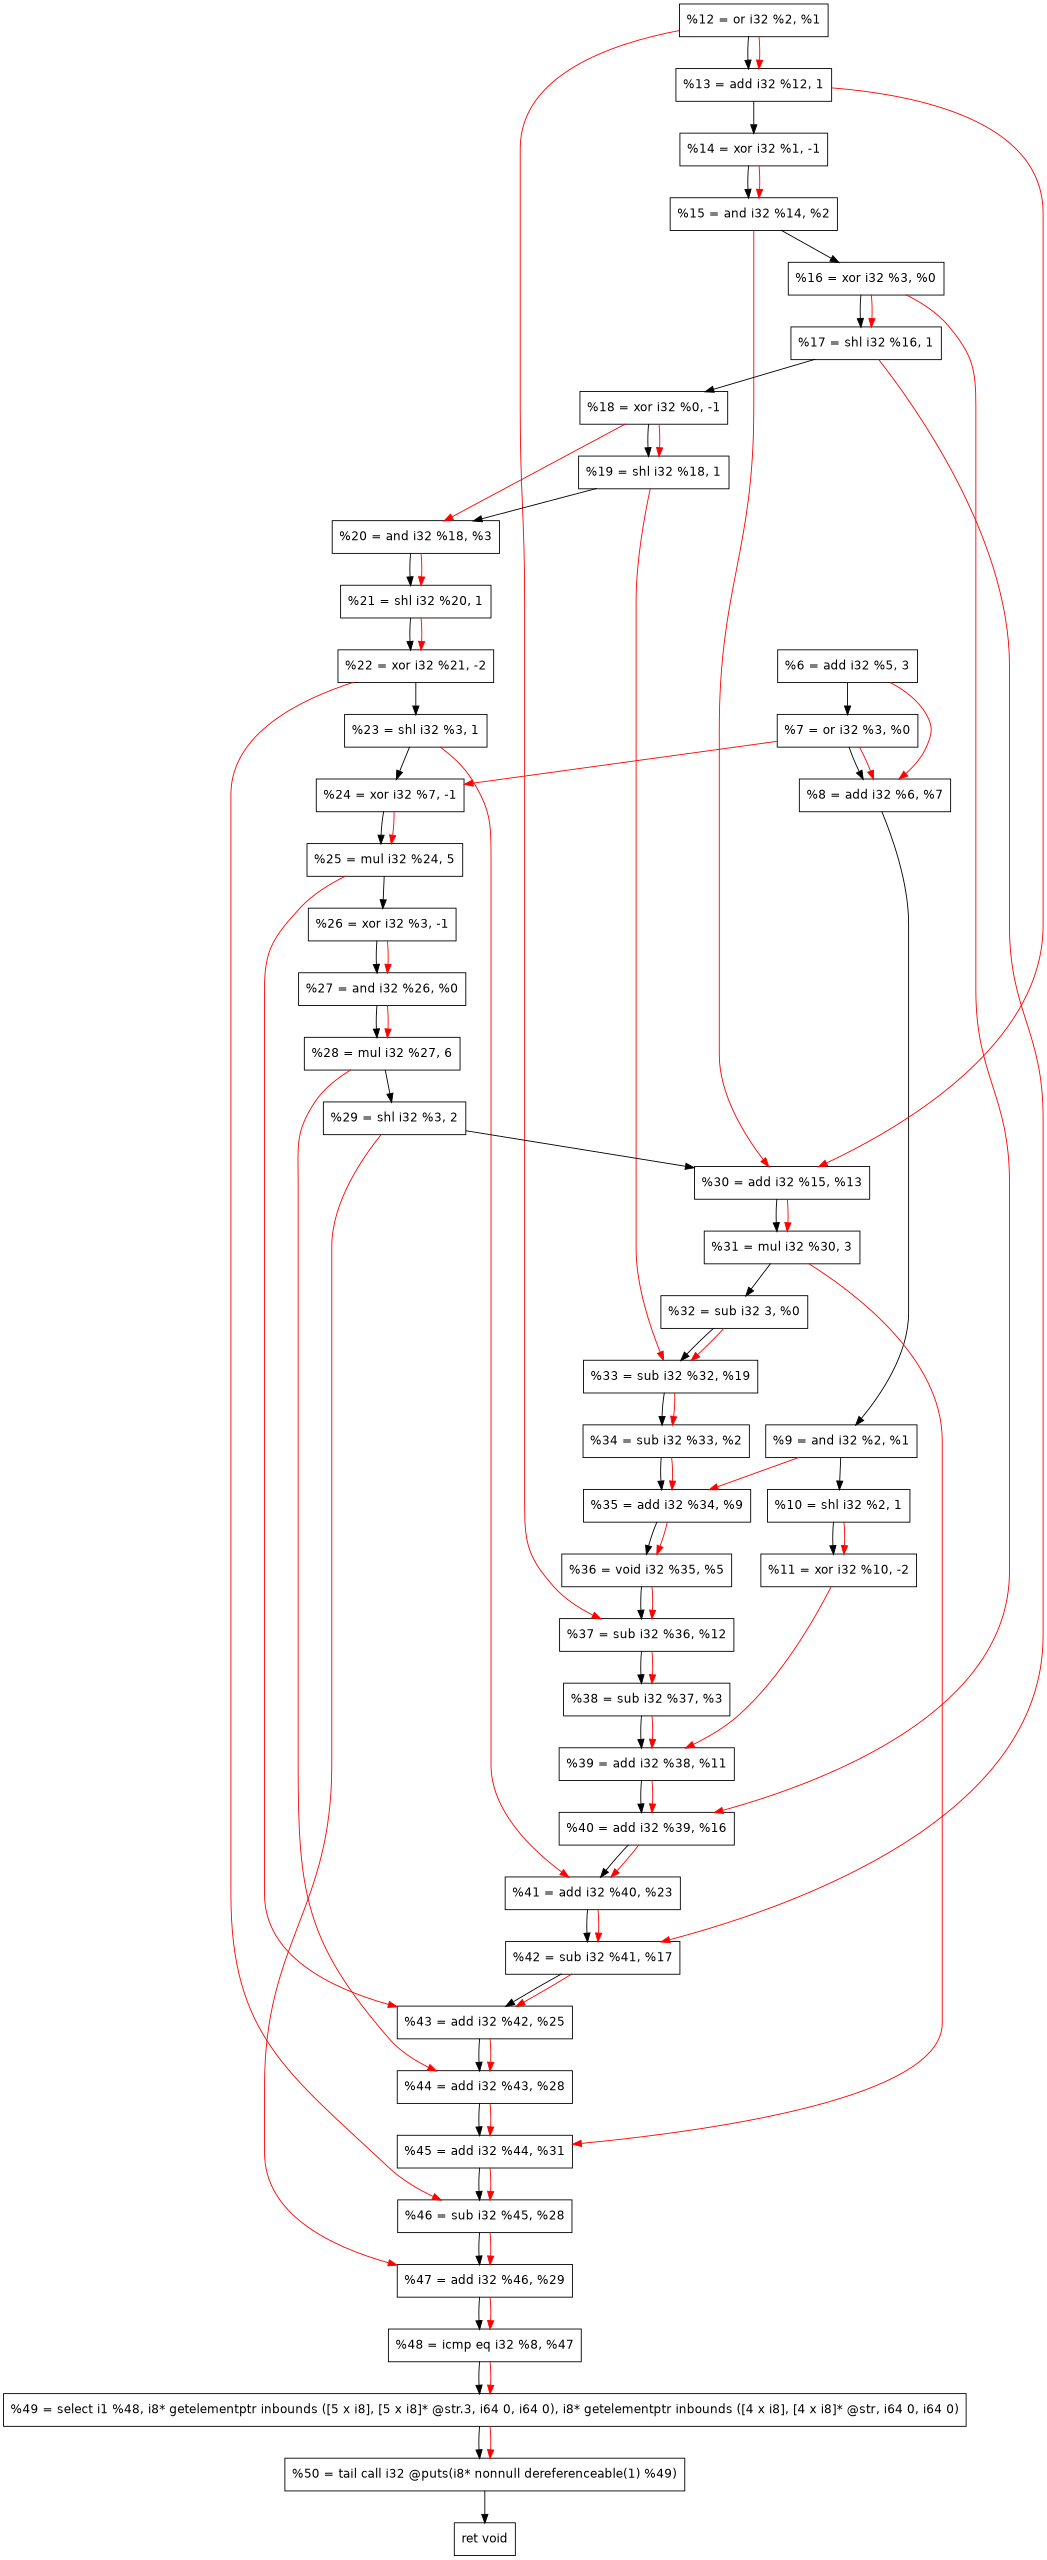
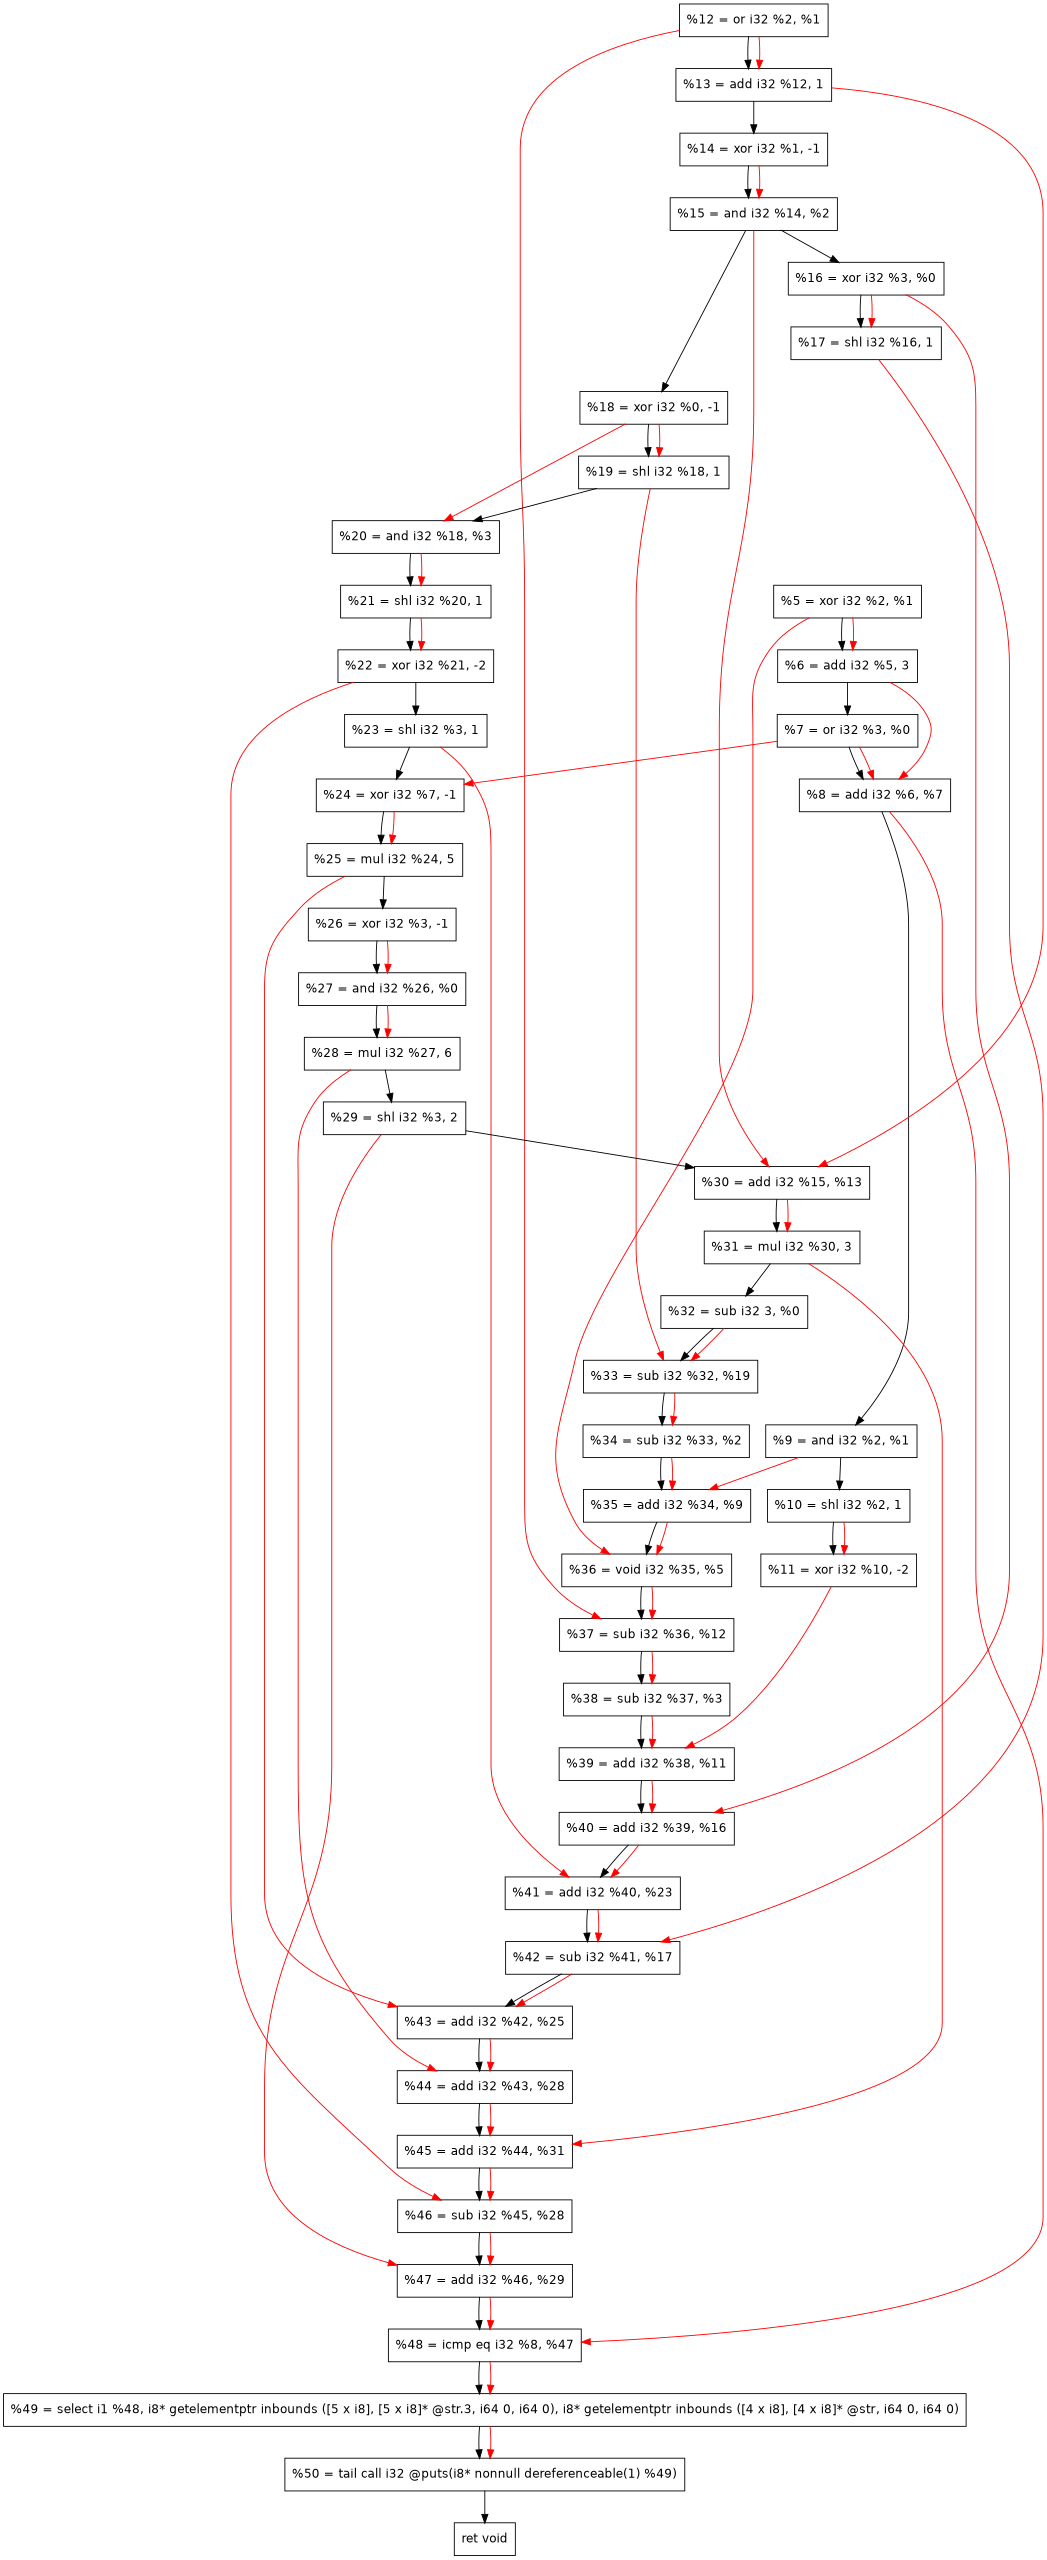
(765, 374) -> (706, 307)
none -> (848, 602)
none -> (1029, 1746)
